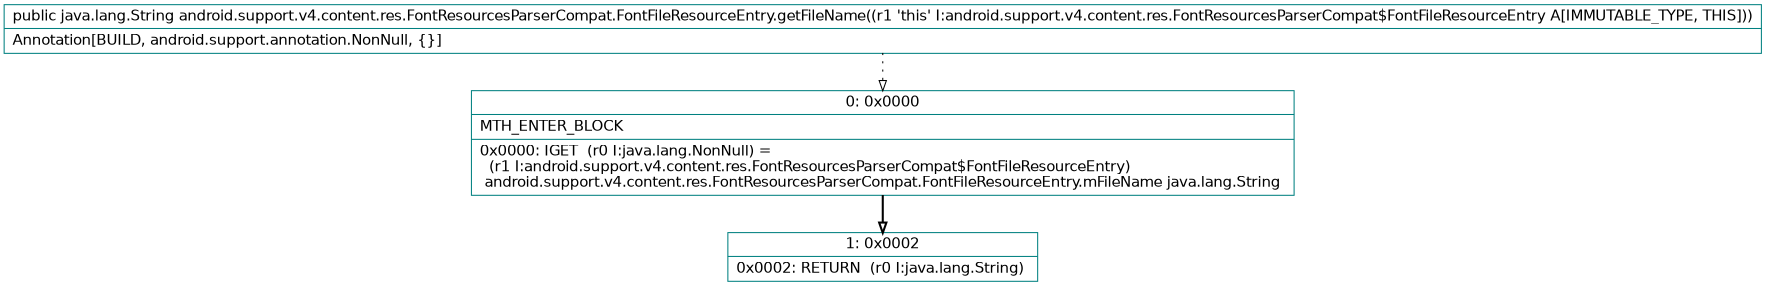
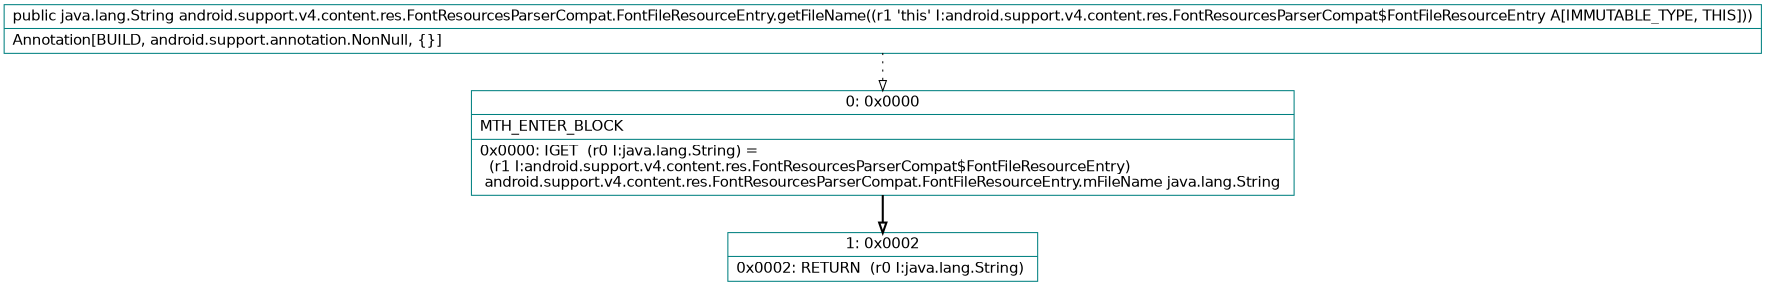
(628, 151) -> (622, 151)
